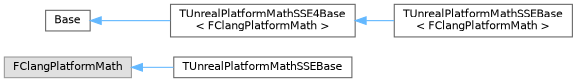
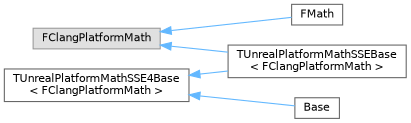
(136, 21) -> (247, 101)
none -> (200, 49)
(263, 67) -> (317, 15)
